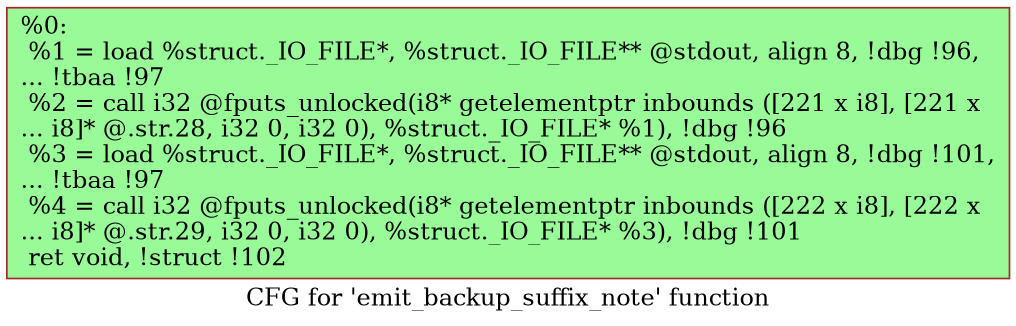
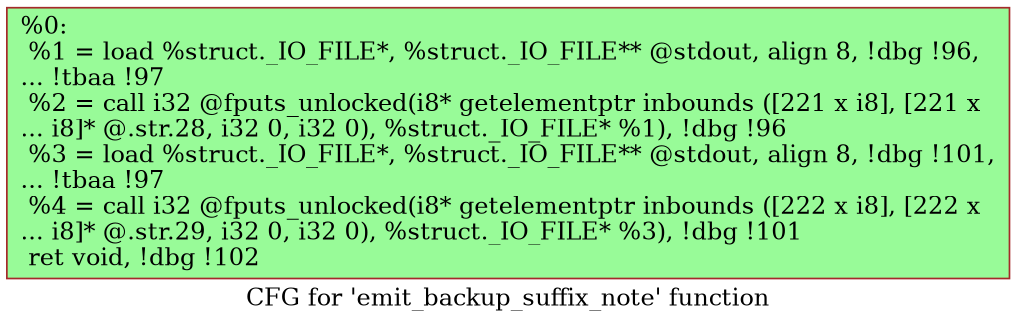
(154, 258) -> (141, 258)
